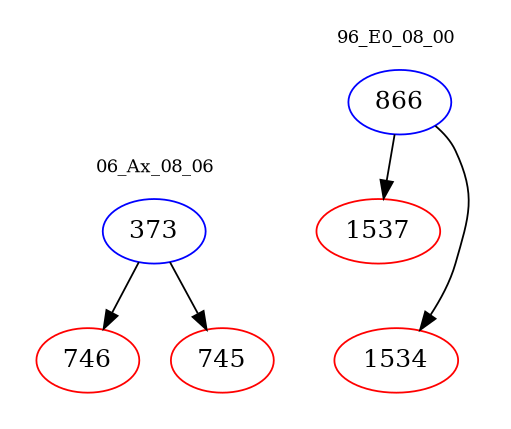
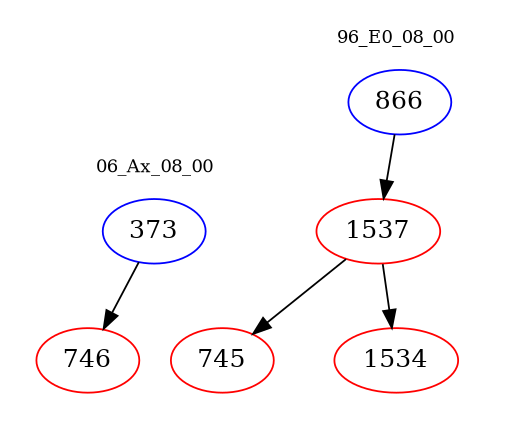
(155, 168) -> (155, 168)
(467, 219) -> (386, 287)
(184, 288) -> (314, 285)
